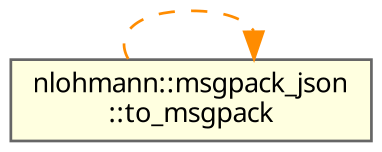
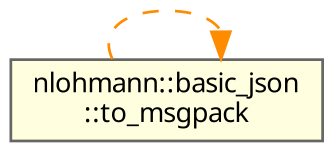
(191, 100) -> (167, 100)
